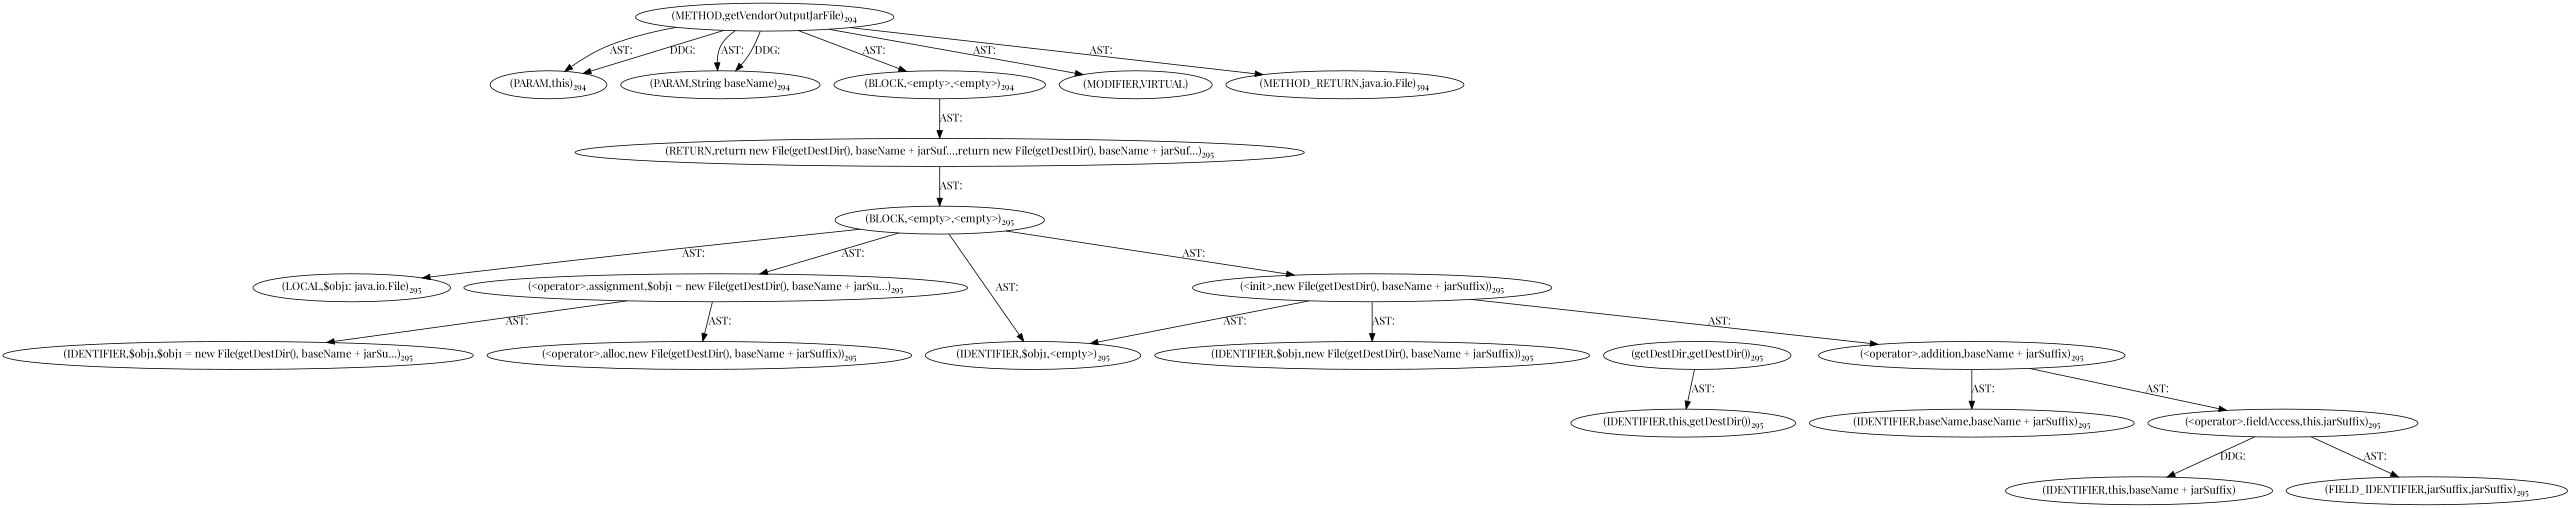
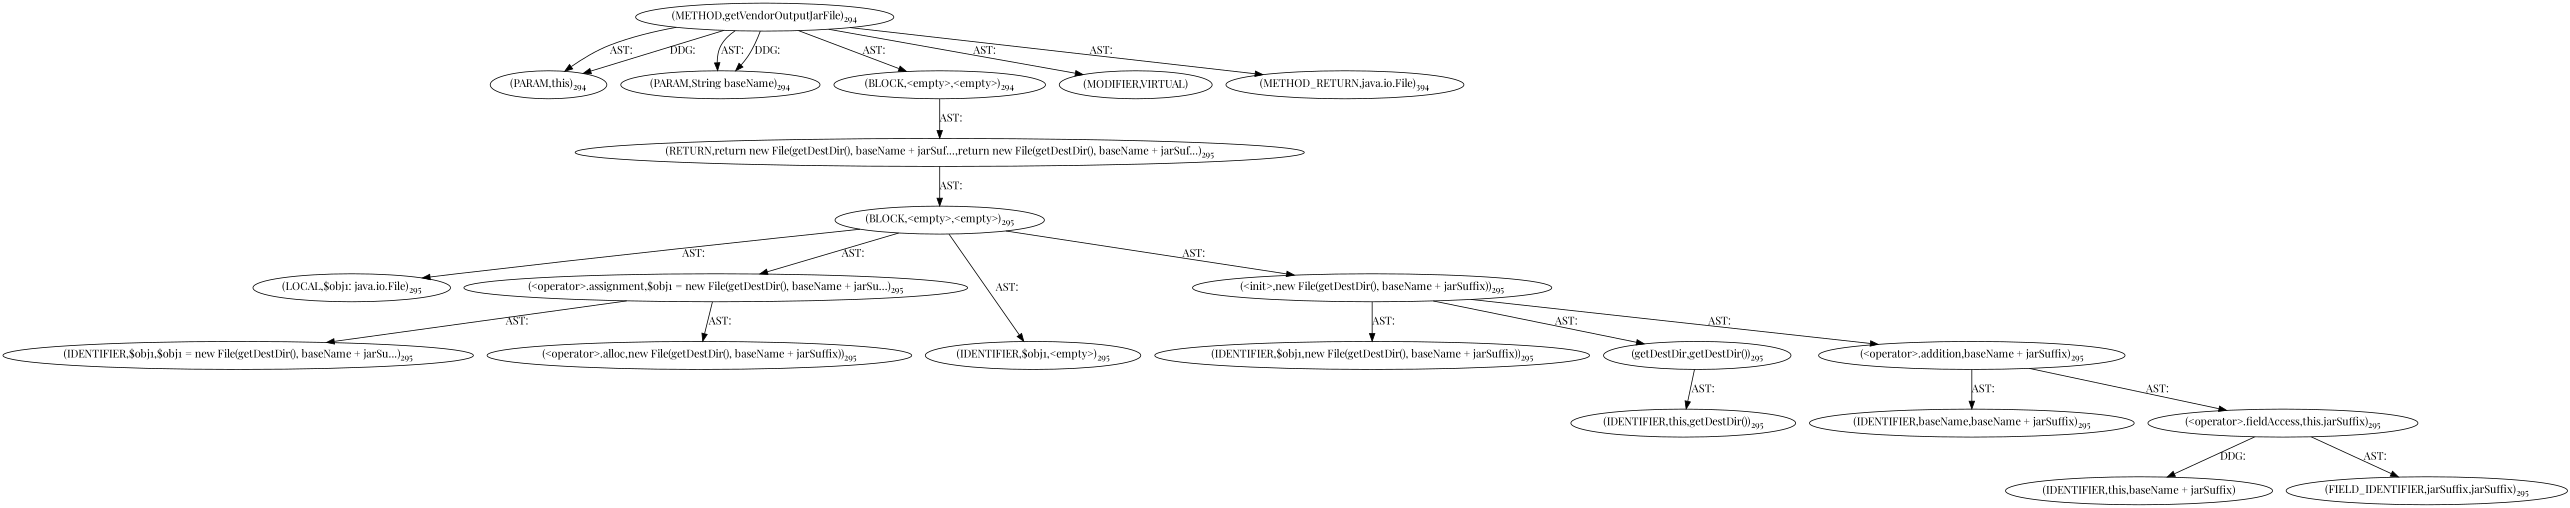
(1203, 321) -> (1535, 322)
